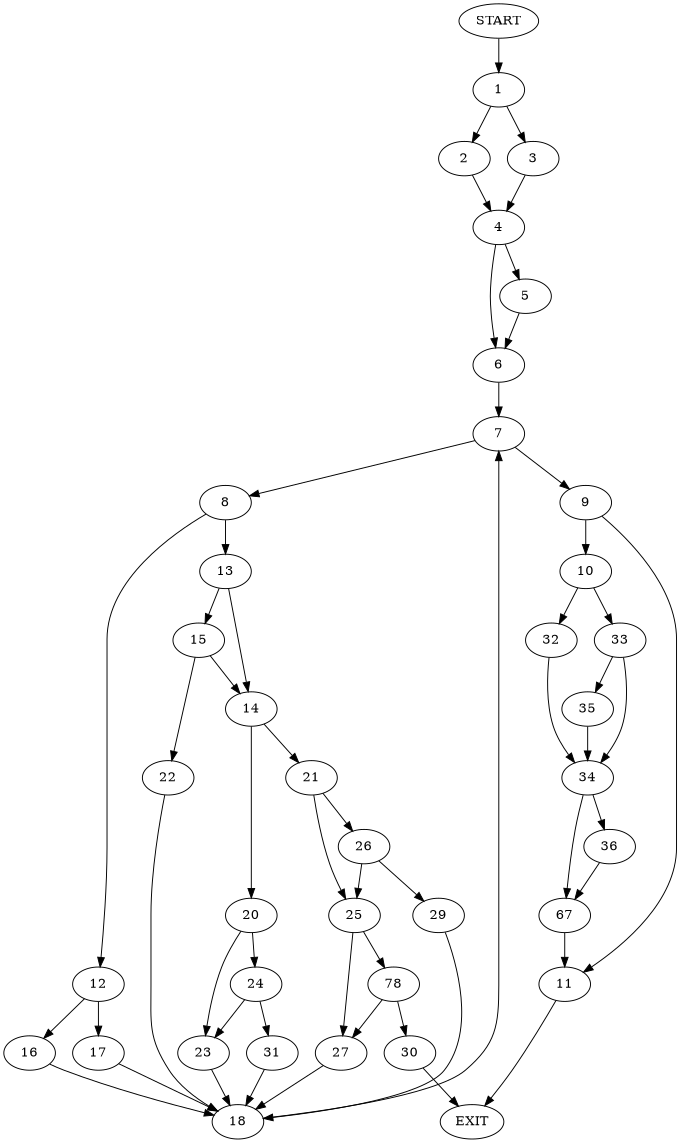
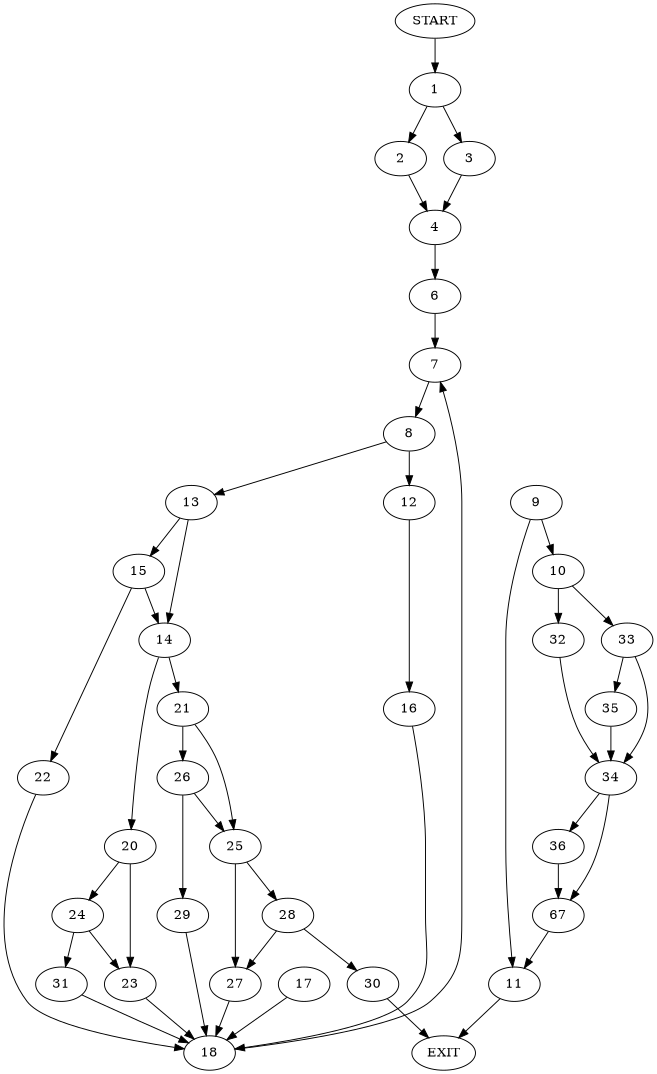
(526, 296) -> none
(538, 465) -> none
(394, 984) -> (288, 915)
(98, 1014) -> none
